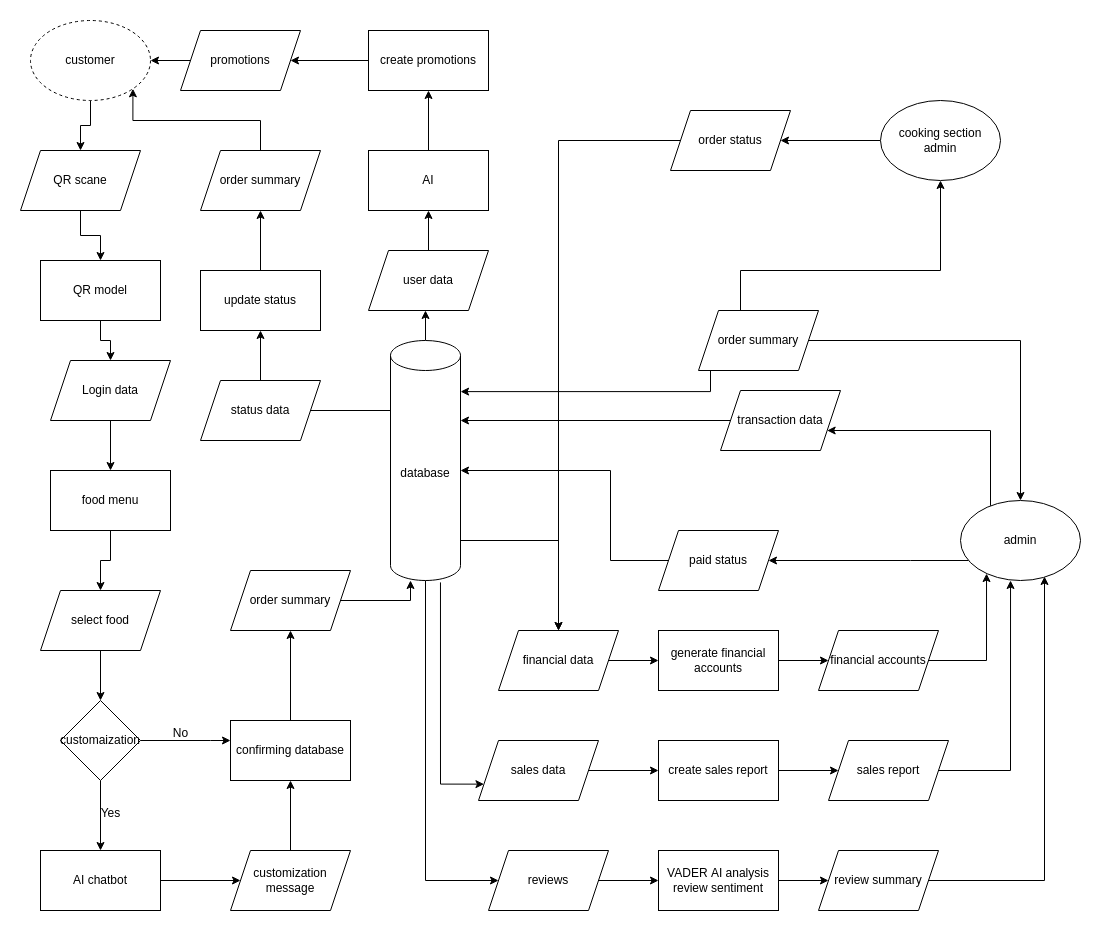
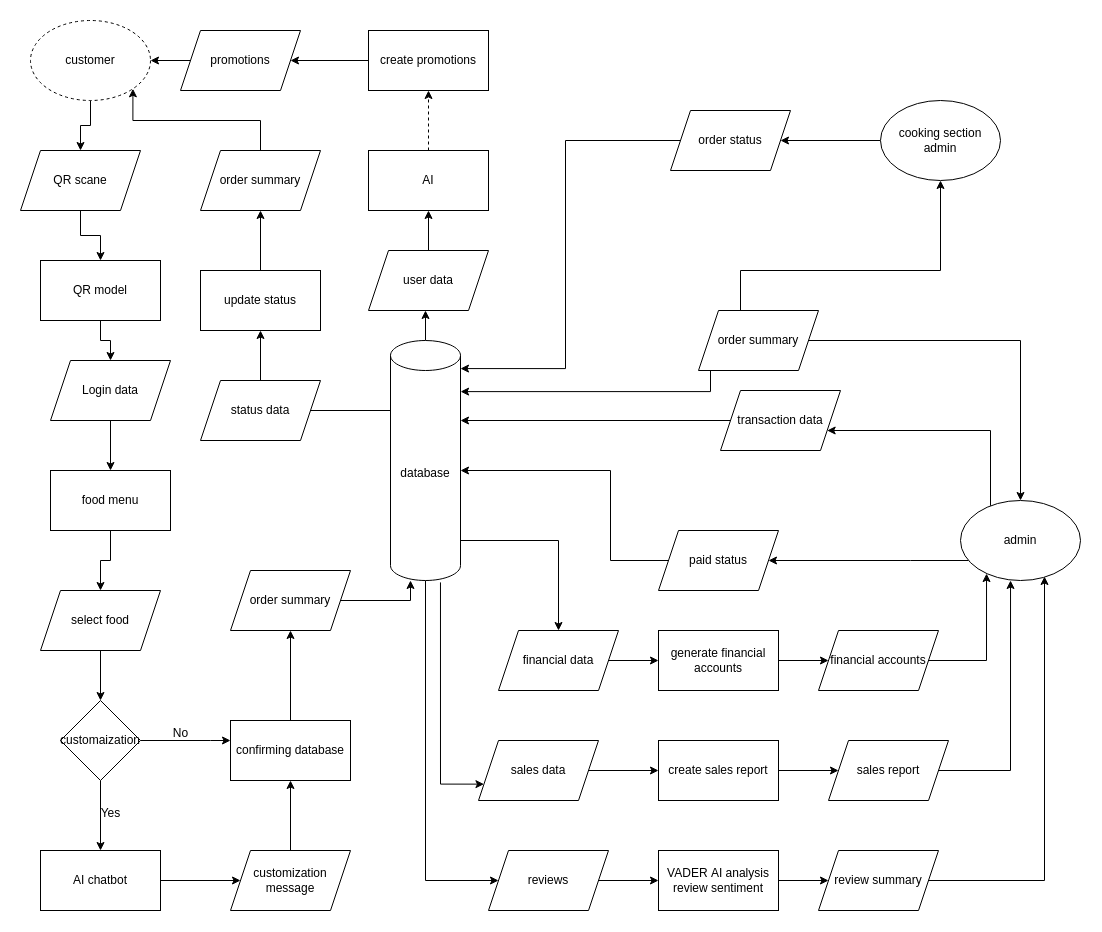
(429, 123) -> (429, 123)
(559, 335) -> (566, 303)
